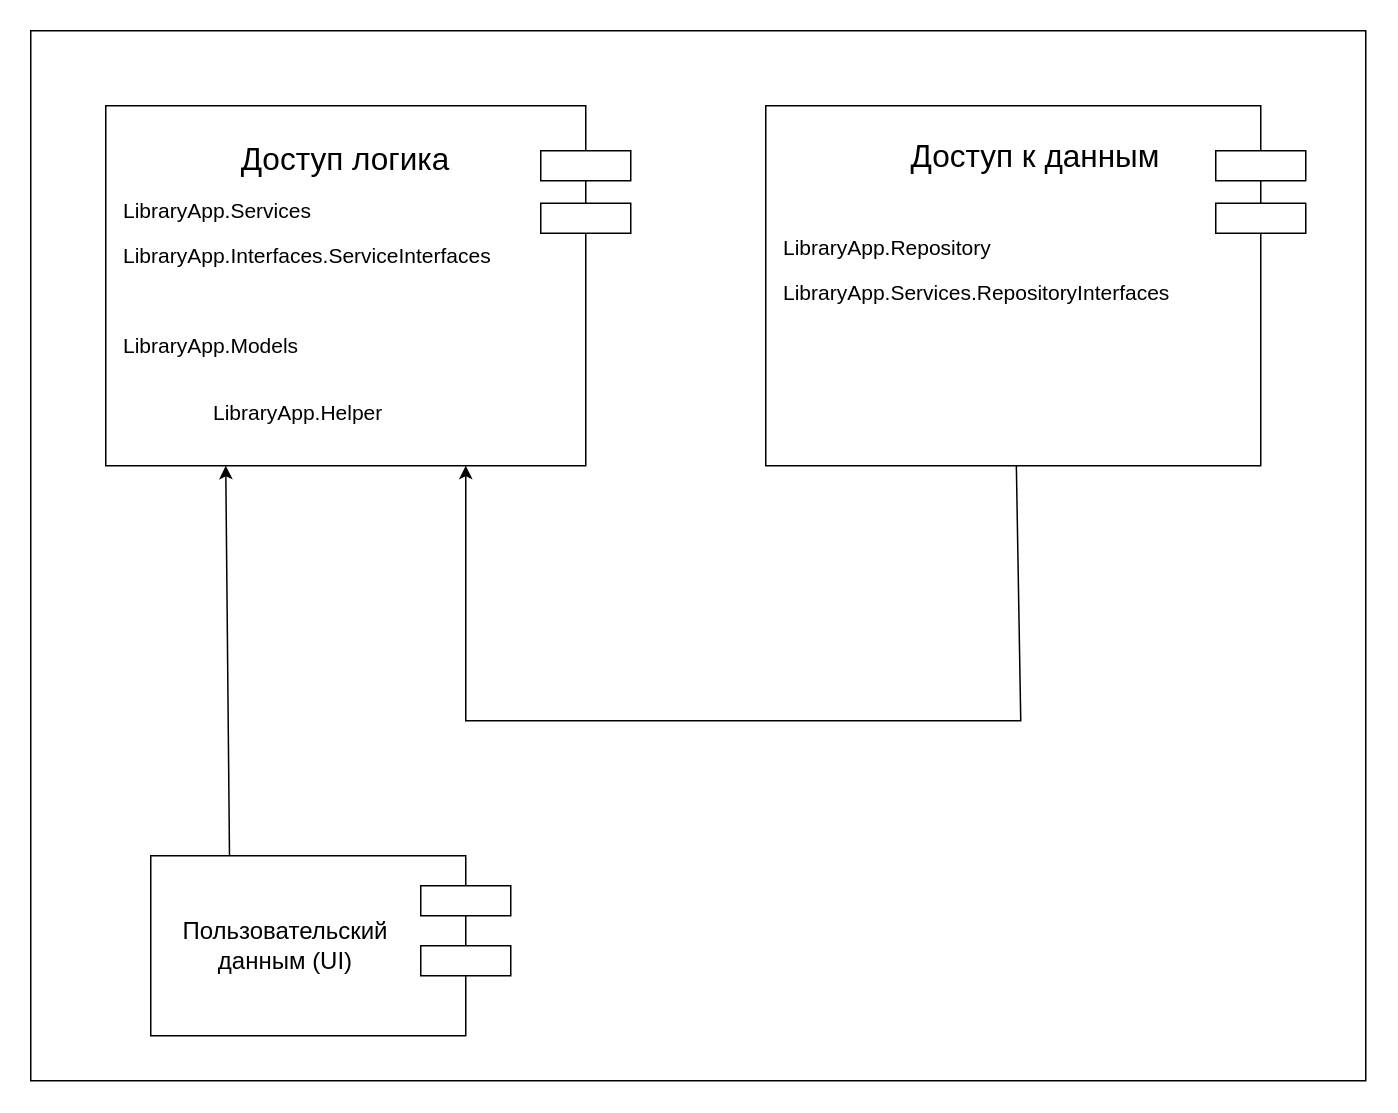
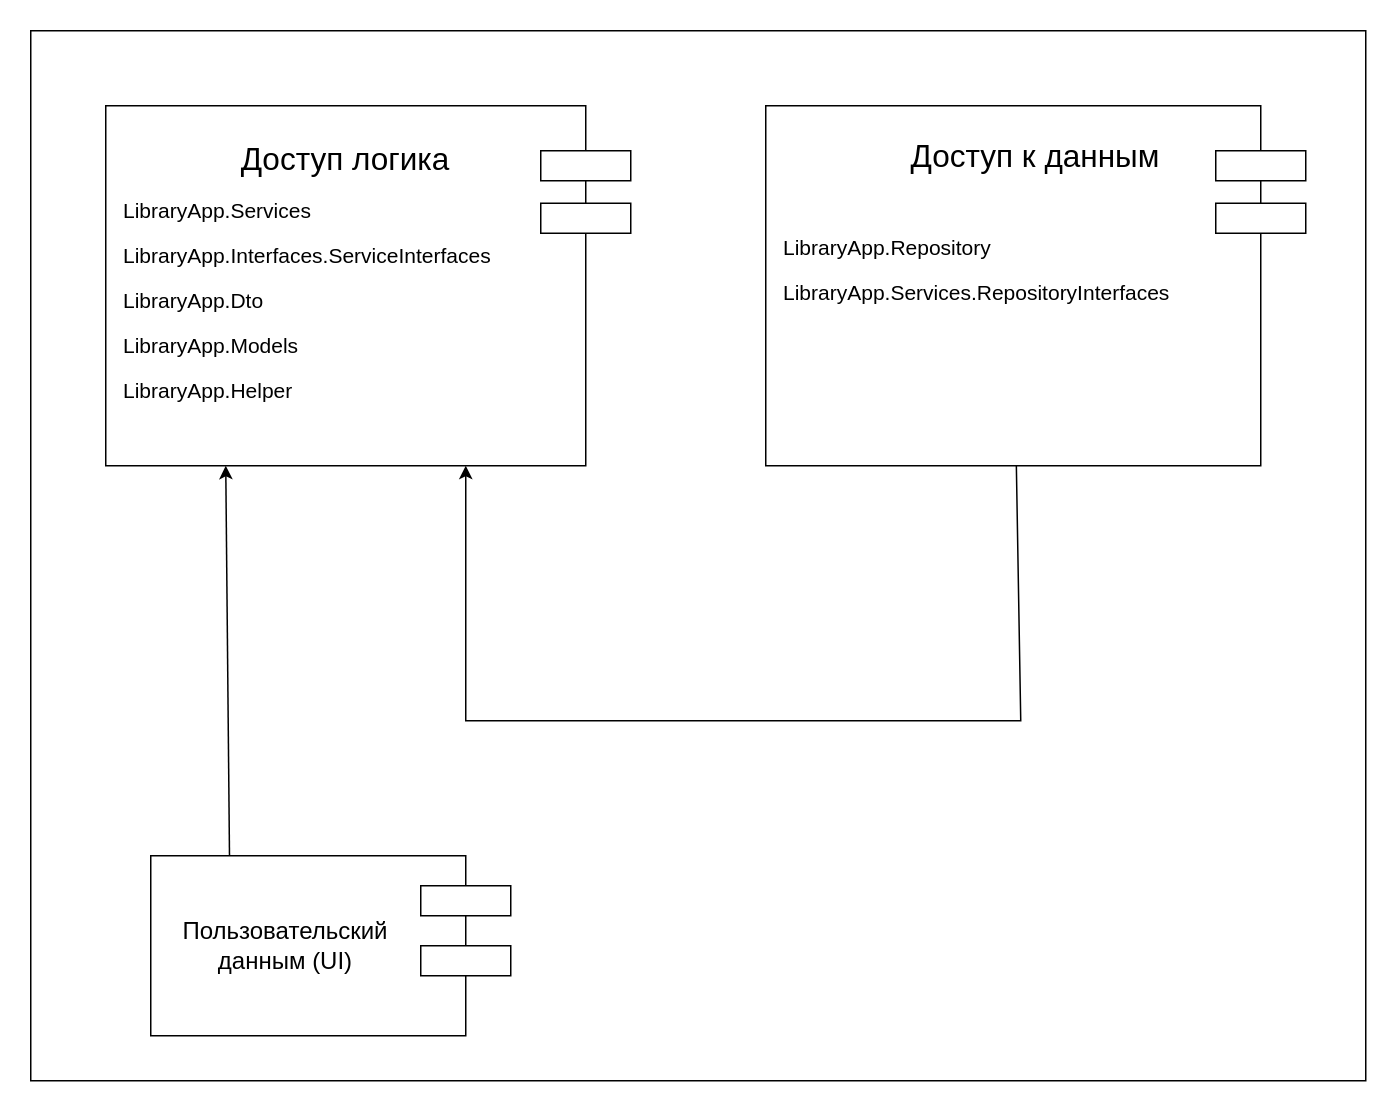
none -> (286, 301)
(376, 413) -> (286, 391)
